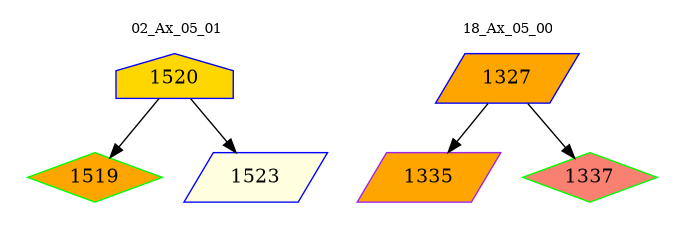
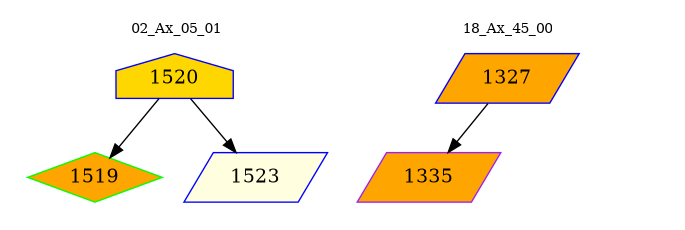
(508, 30) -> (508, 30)
(590, 177) -> none
